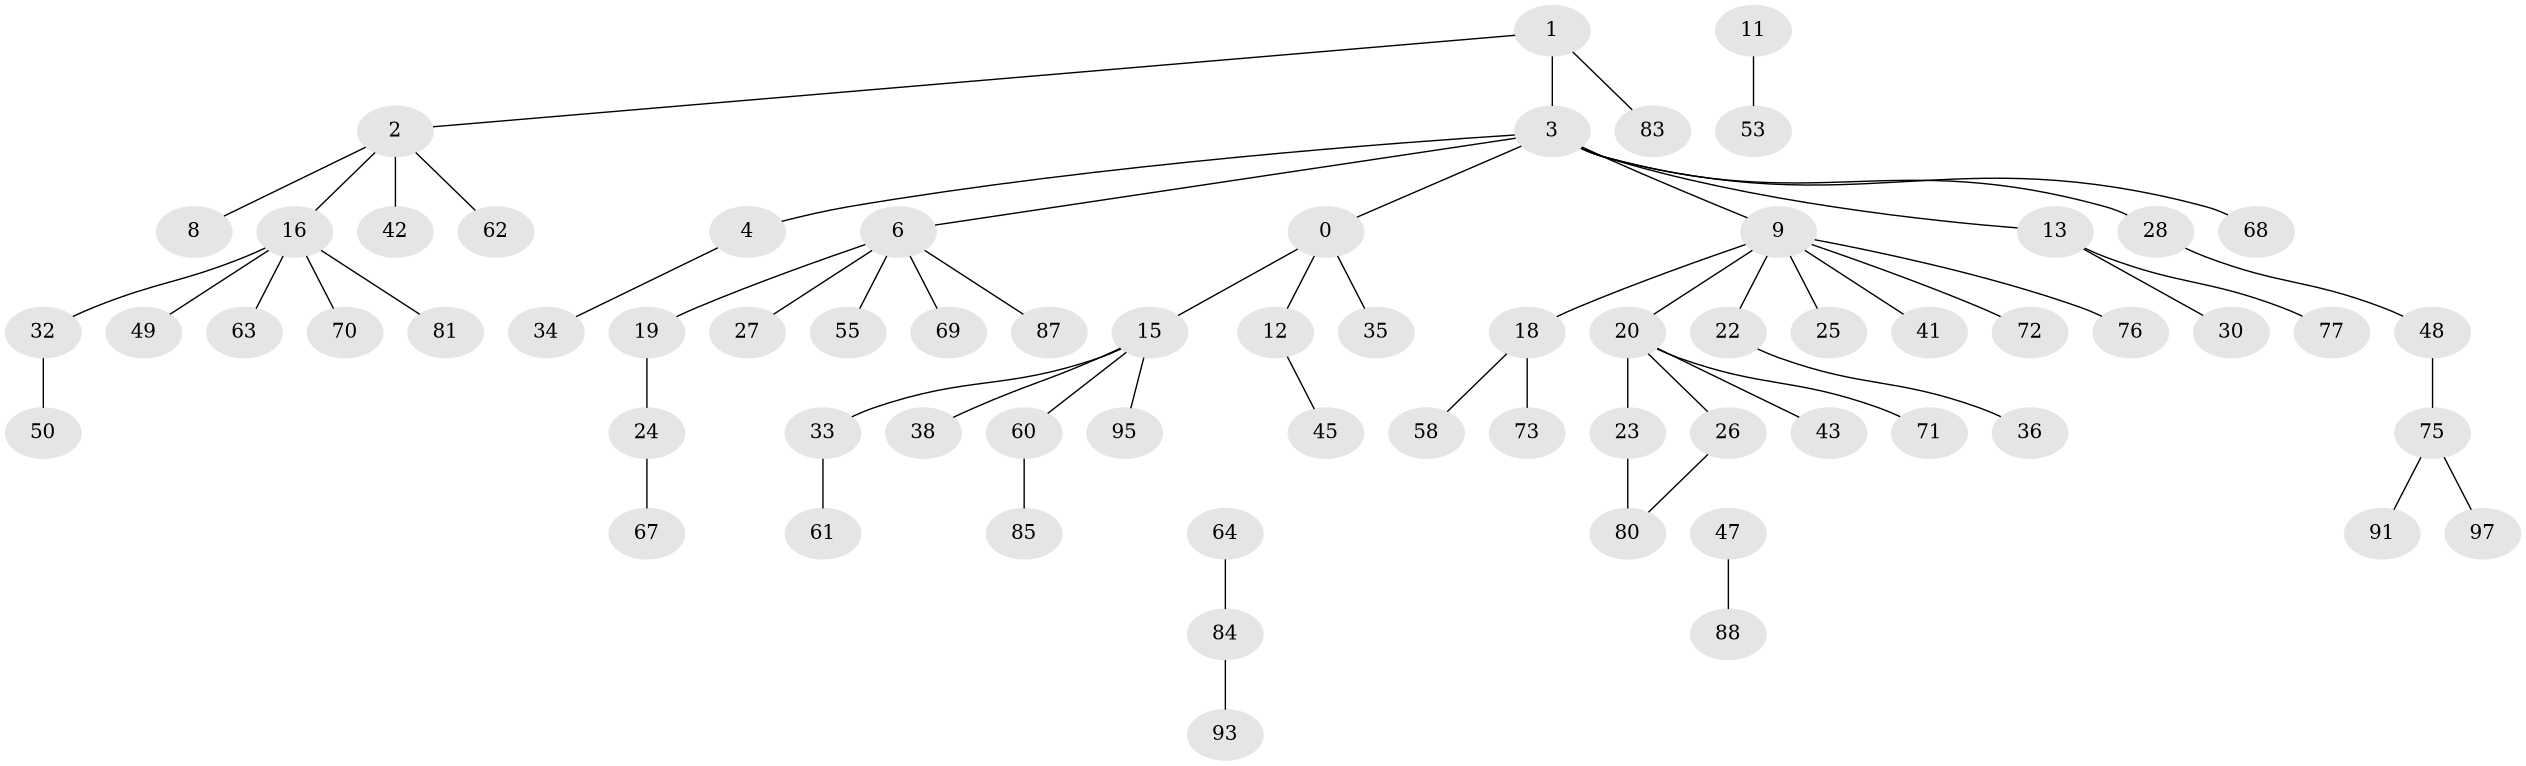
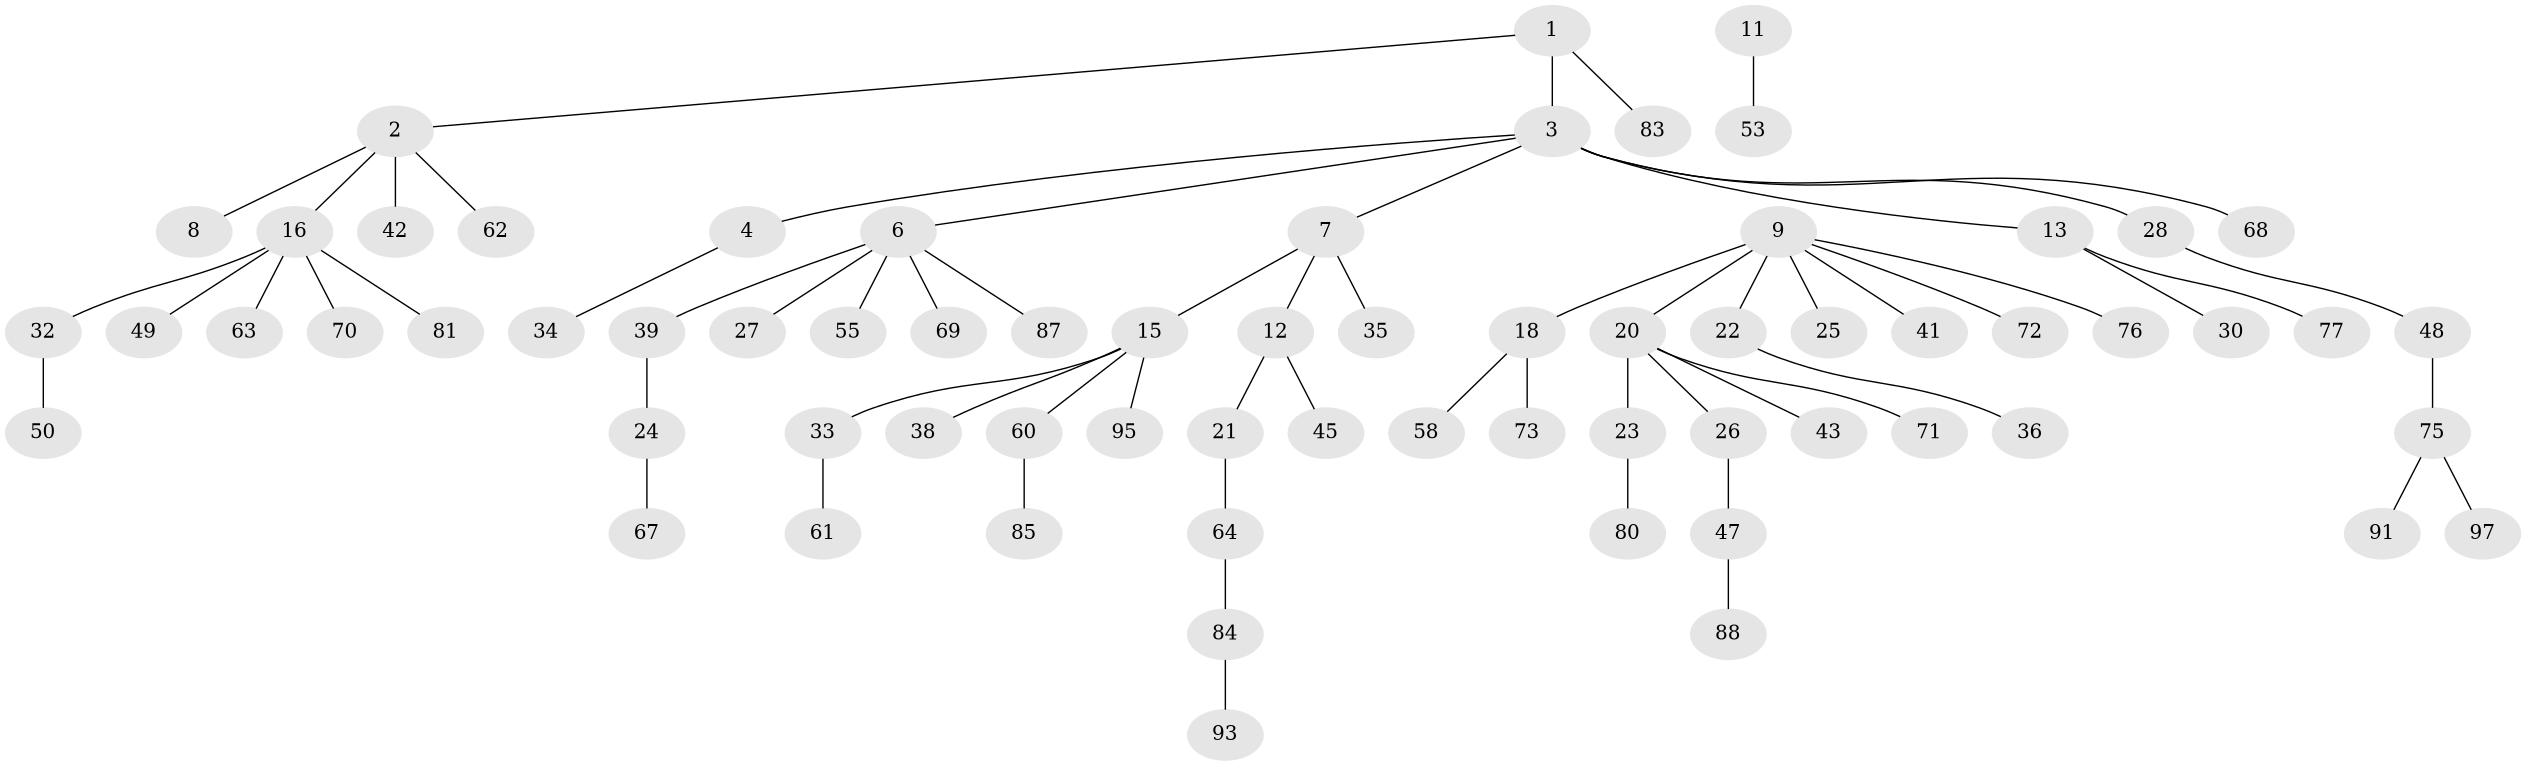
(1664, 183) -> none
(1326, 232) -> (1326, 232)
(647, 333) -> (647, 333)
none -> (1225, 433)
(1678, 483) -> (1728, 484)
